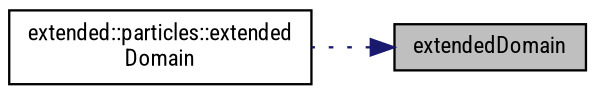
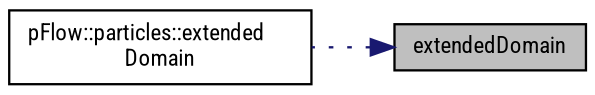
(160, 47) -> (160, 47)
